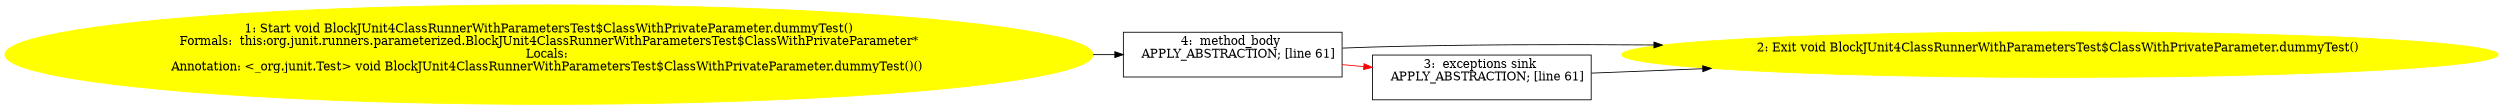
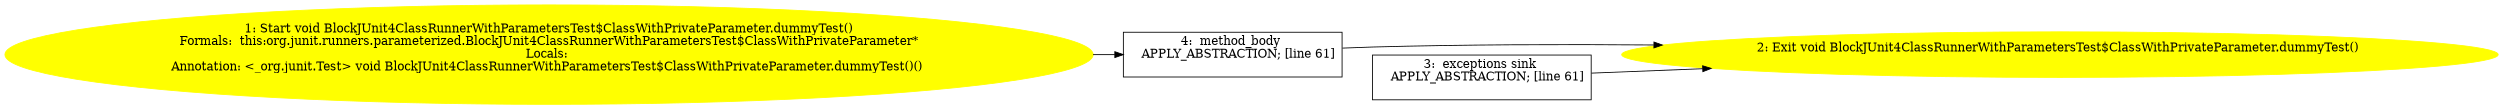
(1353, 66) -> none
